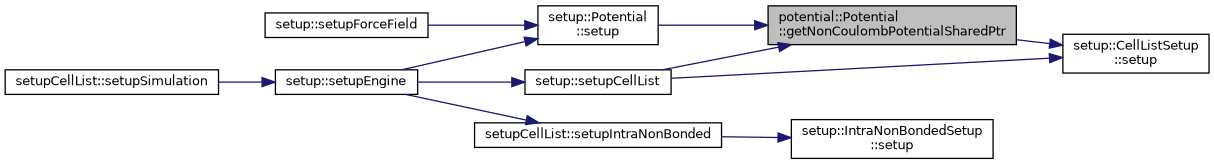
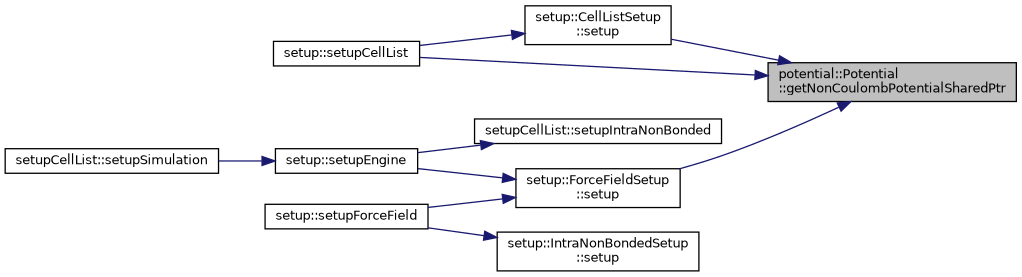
(598, 25) -> (598, 188)
(1033, 42) -> (725, 50)
(465, 82) -> none
(750, 137) -> (456, 232)
